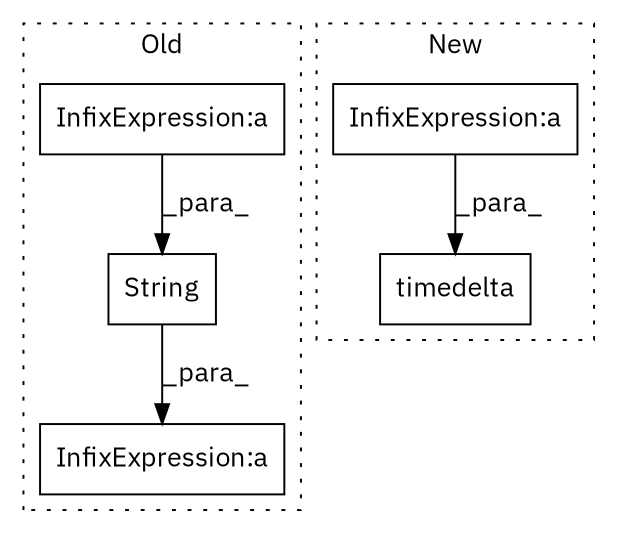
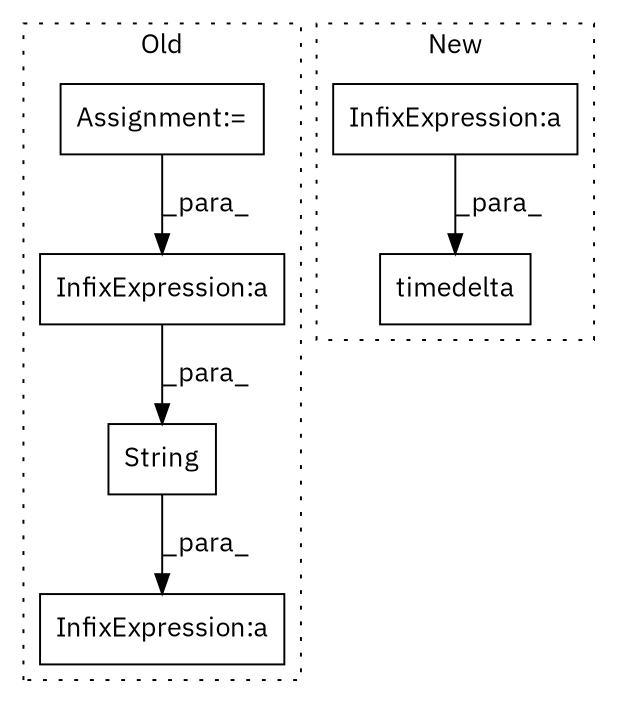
none -> (162, 119)
